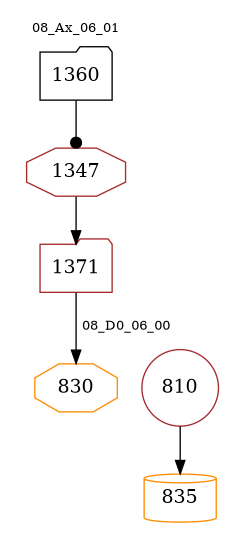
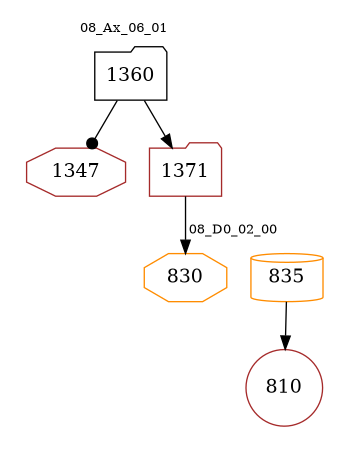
(76, 214) -> (155, 118)
(127, 326) -> (234, 230)
(180, 443) -> (286, 319)
